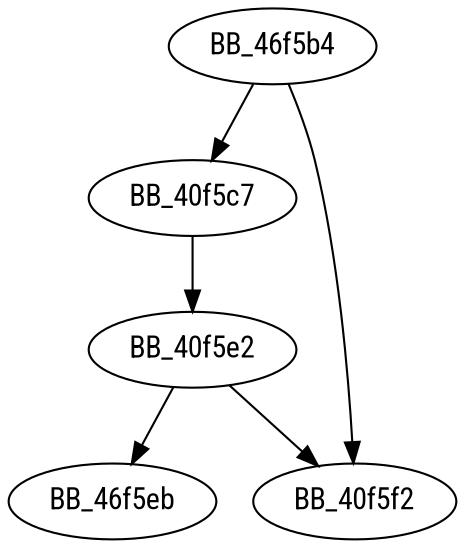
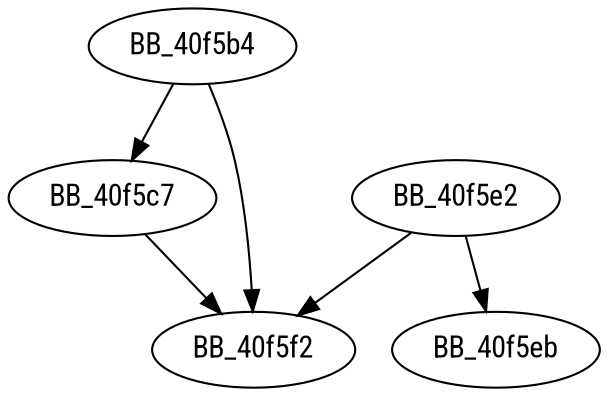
(273, 46) -> (193, 46)
(193, 264) -> (176, 266)
(113, 501) -> (496, 350)
